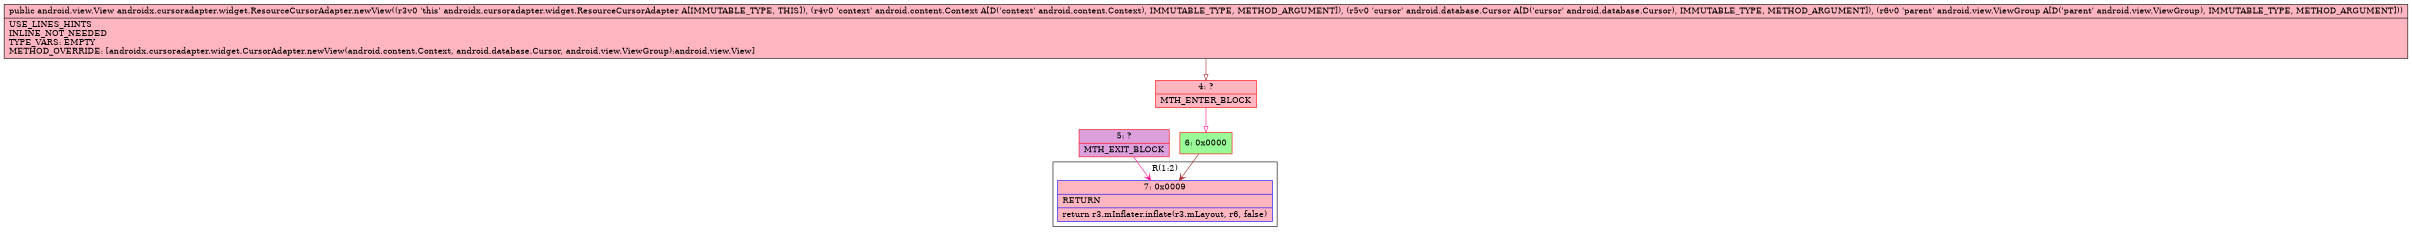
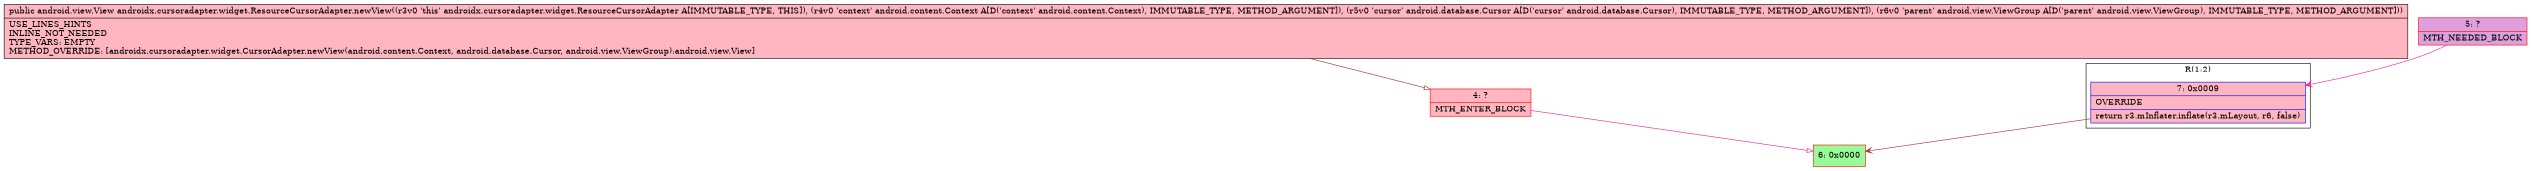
(1124, 150) -> (2473, 38)
(1190, 166) -> (1981, 135)
(1082, 201) -> (2119, 102)
